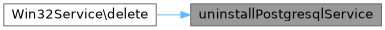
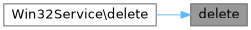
(286, 15) -> (219, 15)
